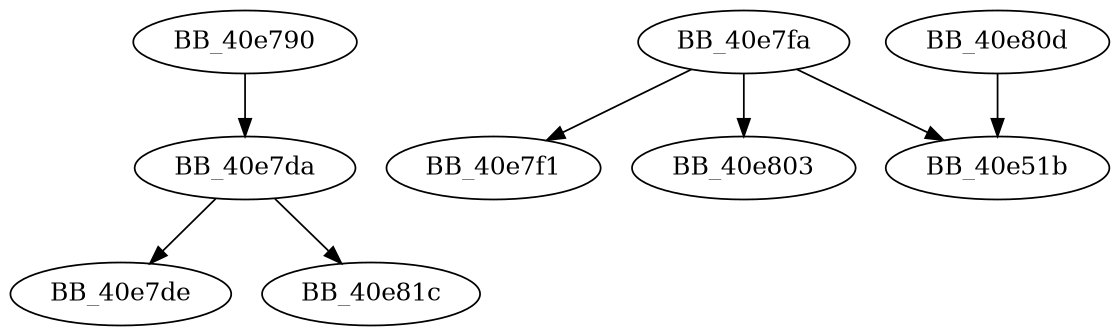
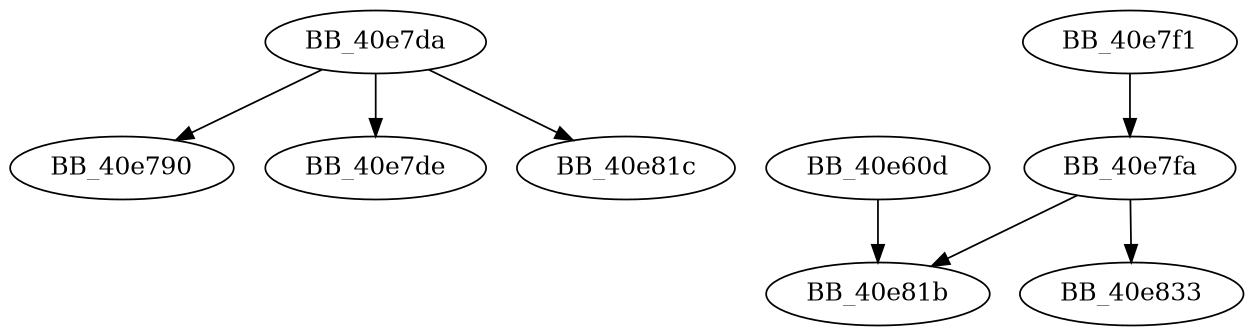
(998, 42) -> (878, 168)
(245, 96) -> (257, 101)
(627, 101) -> (1130, 96)
(744, 168) -> (1132, 294)
(998, 168) -> (878, 294)
